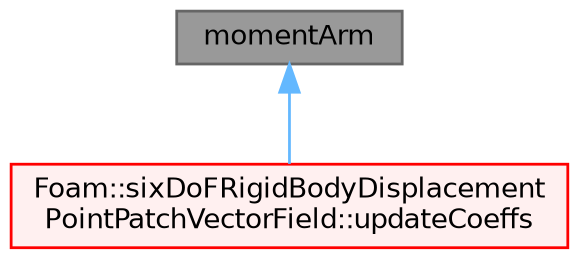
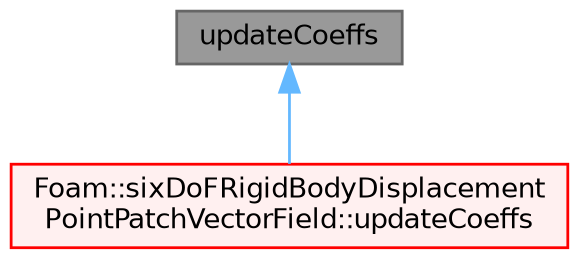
(289, 38) -> (289, 38)
